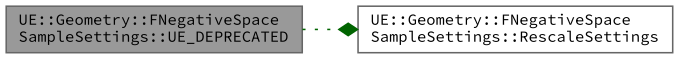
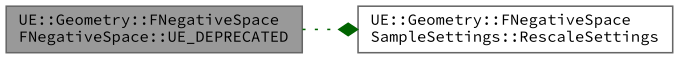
(154, 29) -> (154, 29)
